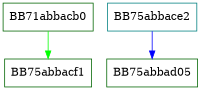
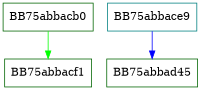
(48, 17) -> (48, 17)
(152, 17) -> (152, 17)
(152, 73) -> (152, 73)
